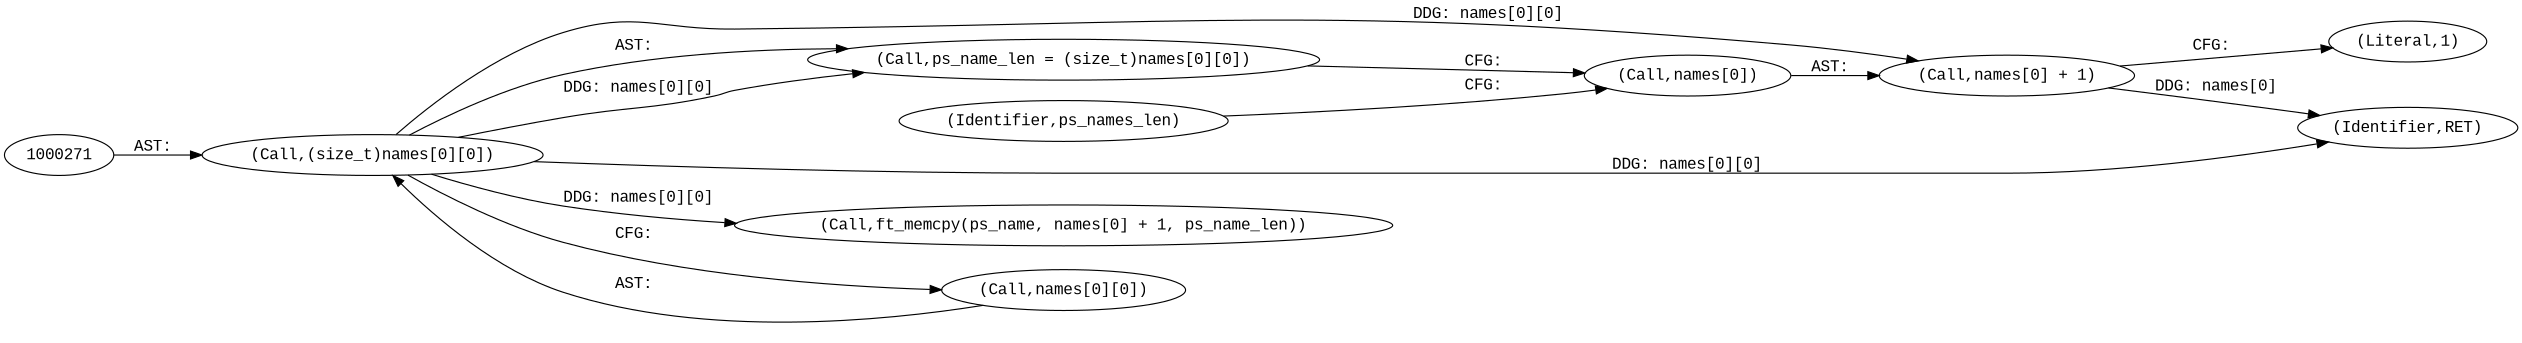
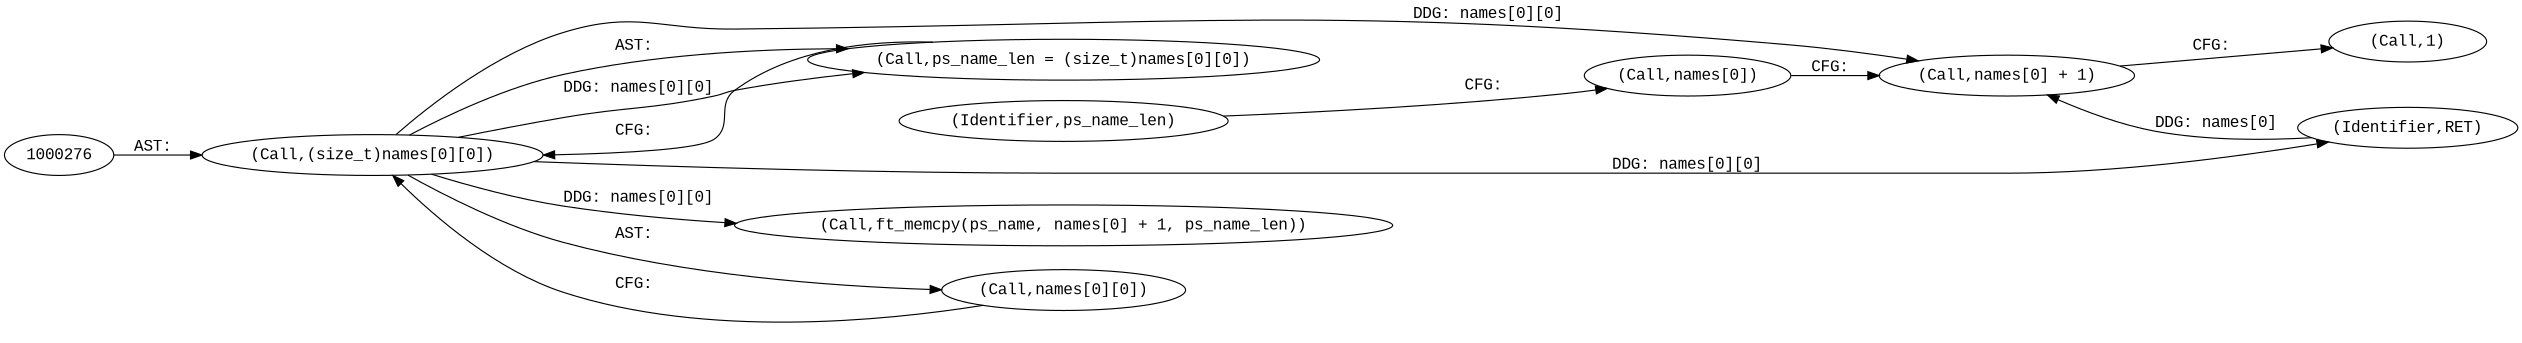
(2408, 42) -> (2408, 42)
(1835, 67) -> (1835, 67)
(1440, 69) -> (726, 102)
(2209, 101) -> (2182, 135)
(1064, 121) -> (1064, 121)
(59, 155) -> (59, 155)
(639, 234) -> (639, 234)
(639, 284) -> (639, 284)
